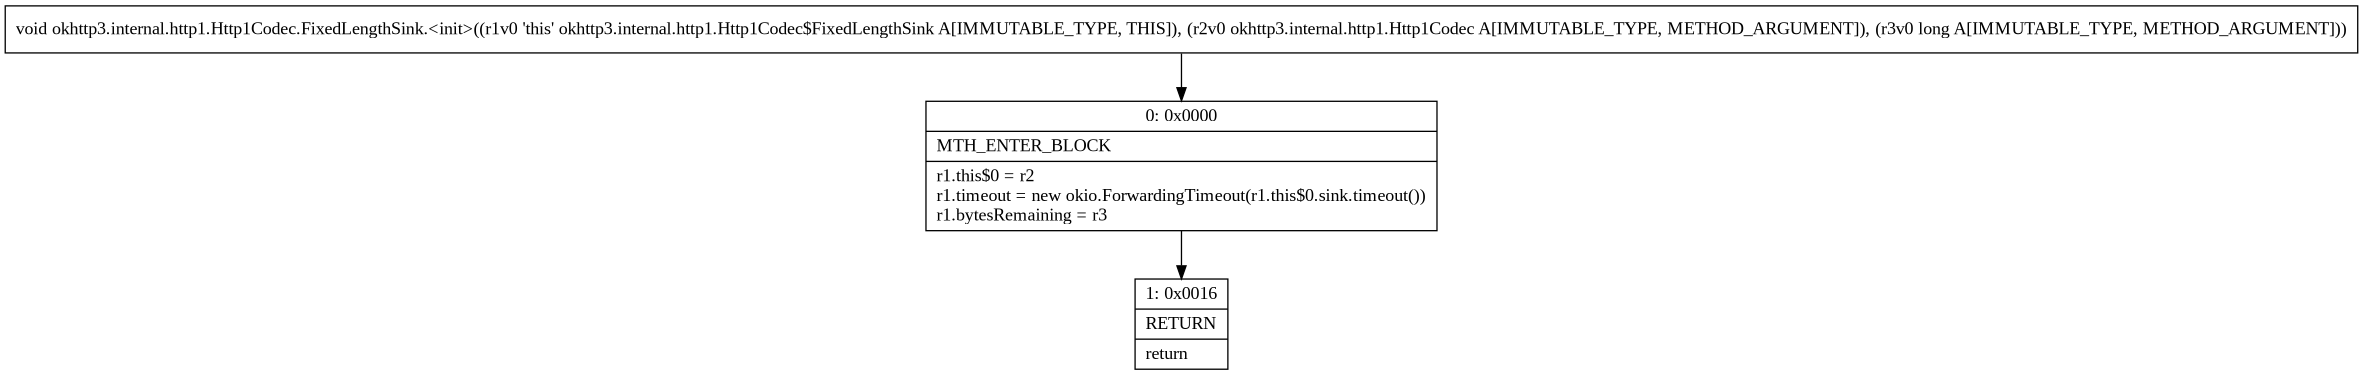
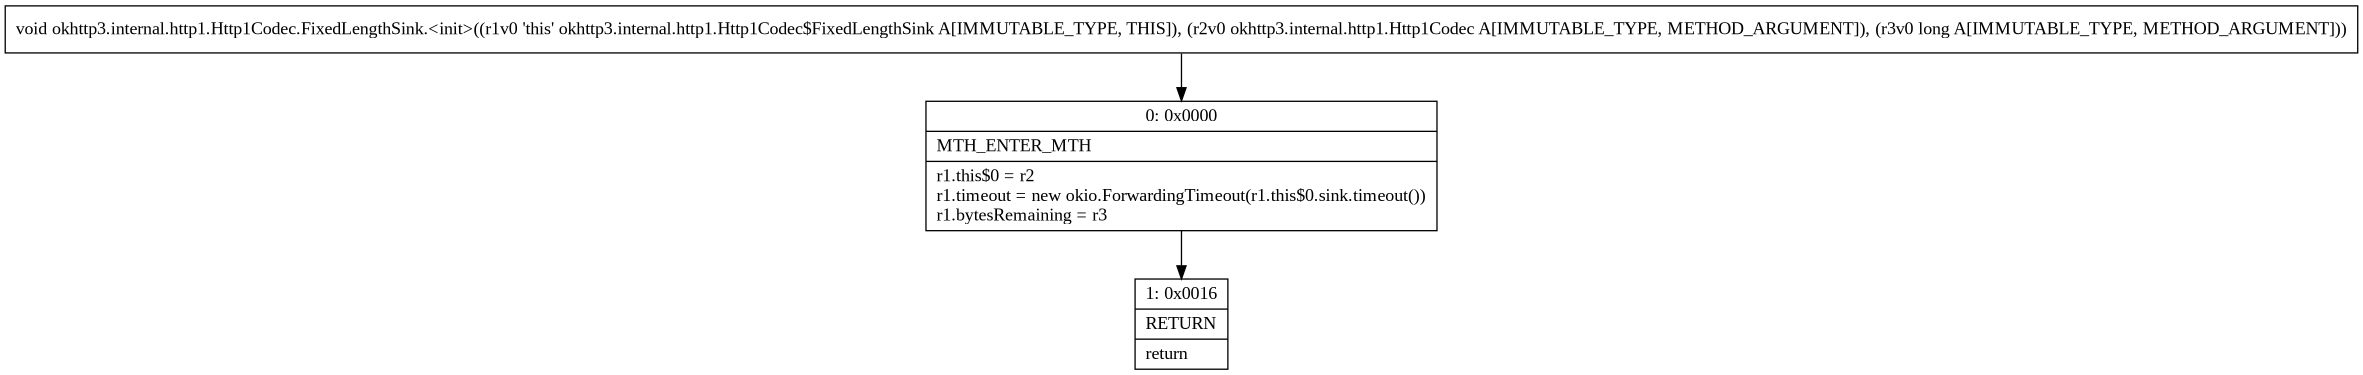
(1024, 146) -> (1014, 146)
